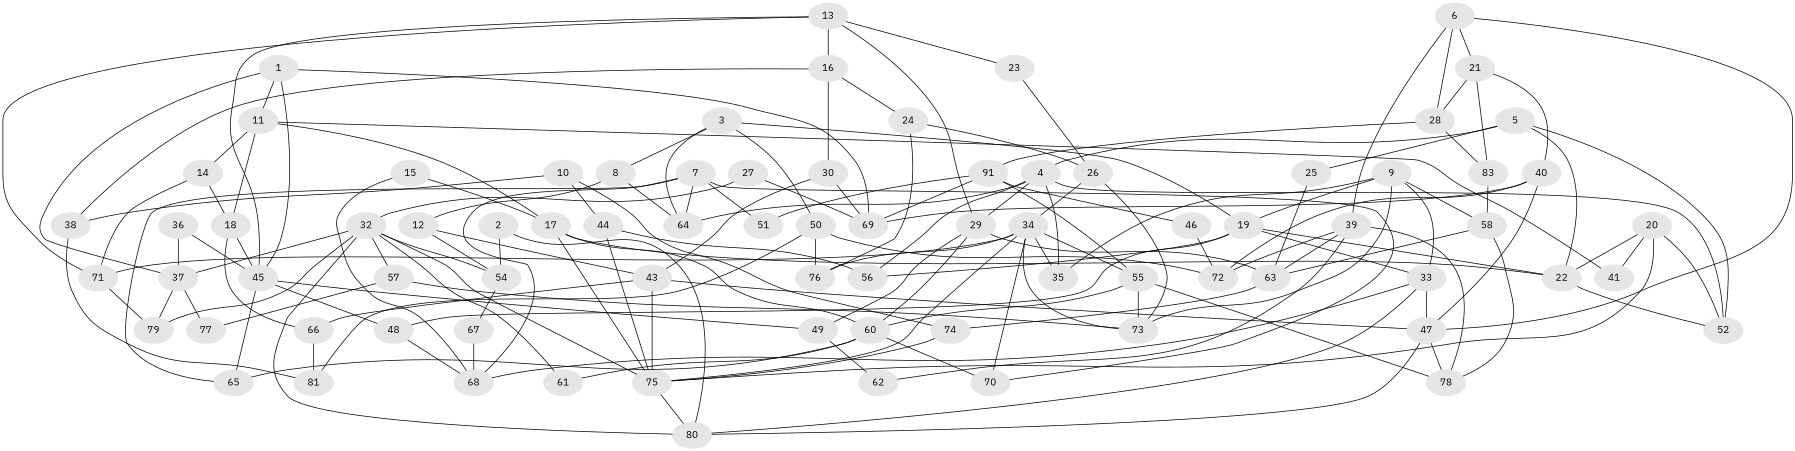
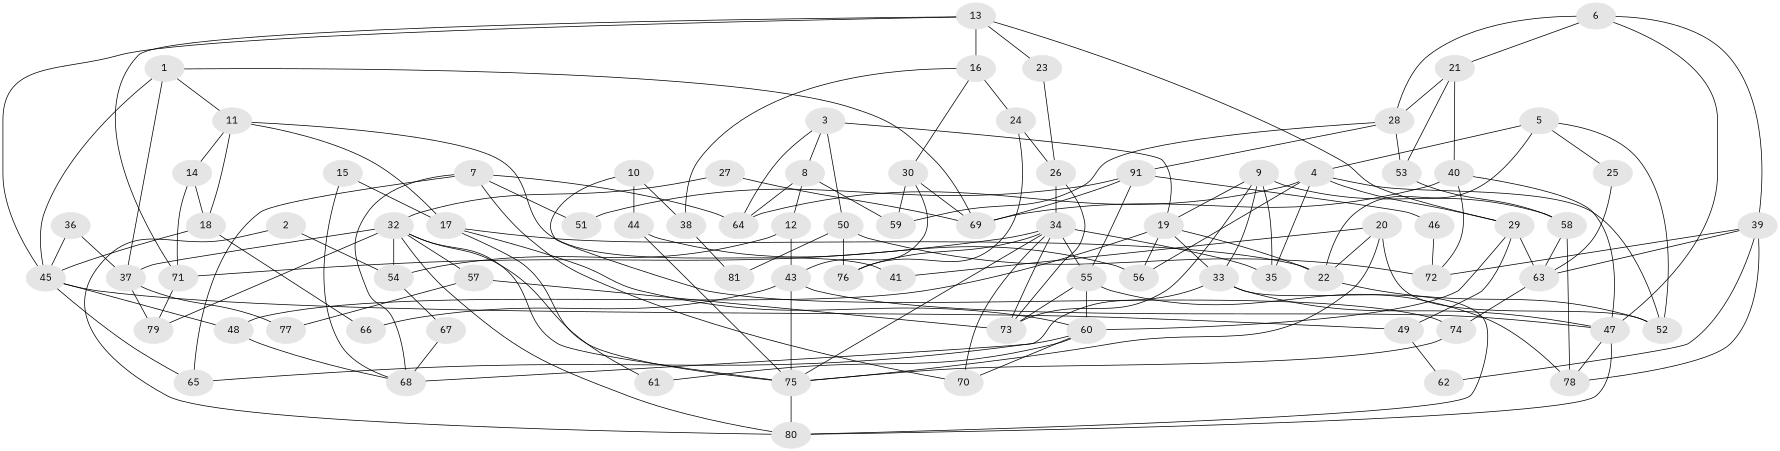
(1488, 173) -> (1402, 173)
none -> (896, 226)
(314, 357) -> none
